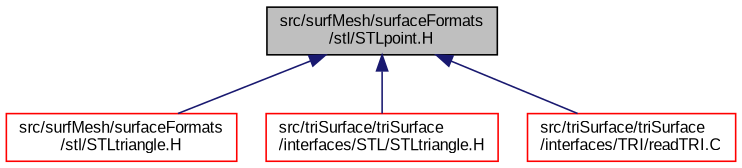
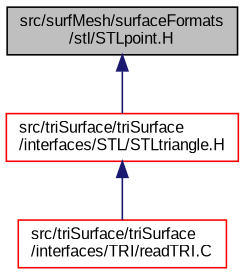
(514, 87) -> (122, 199)
(122, 137) -> none
